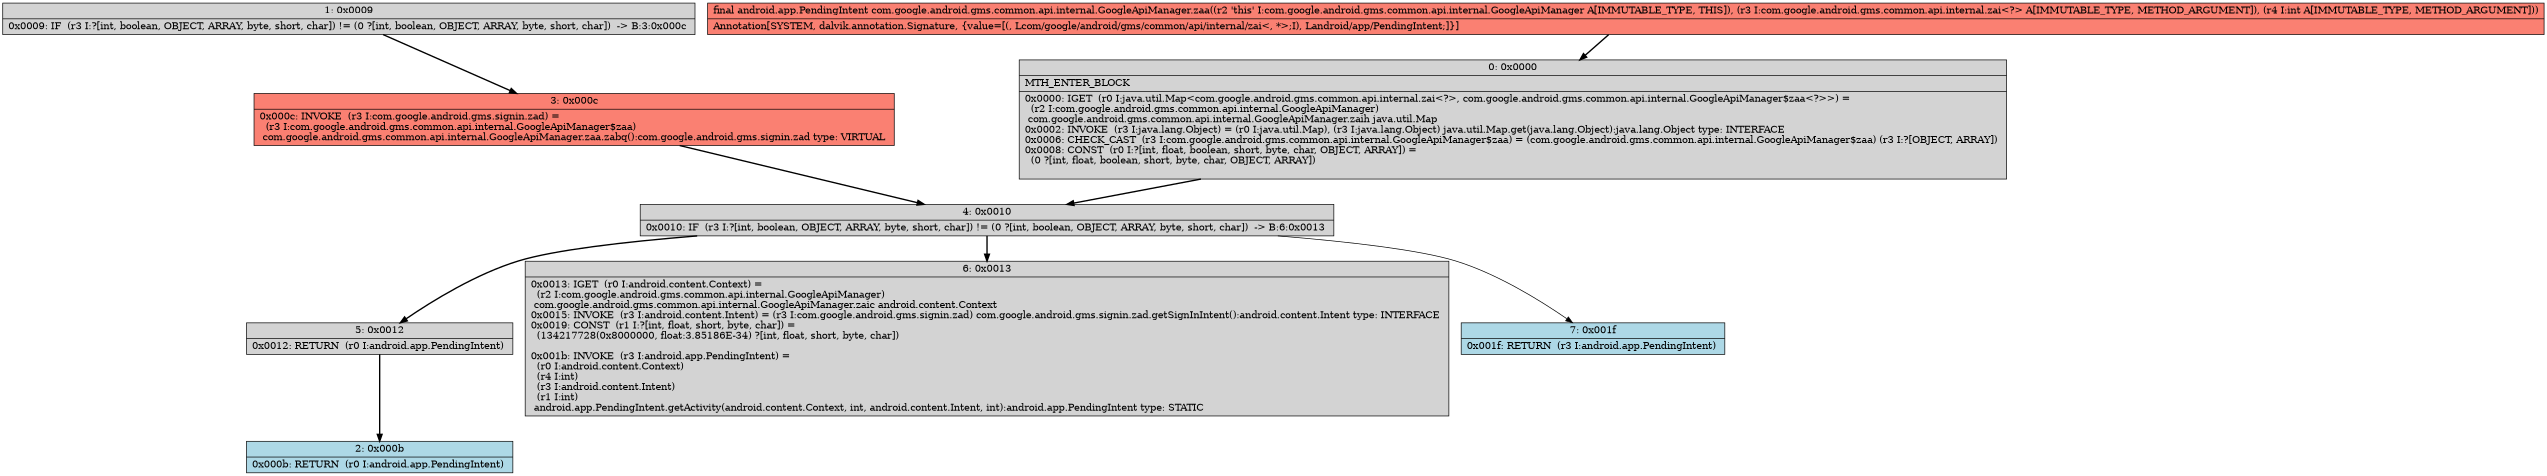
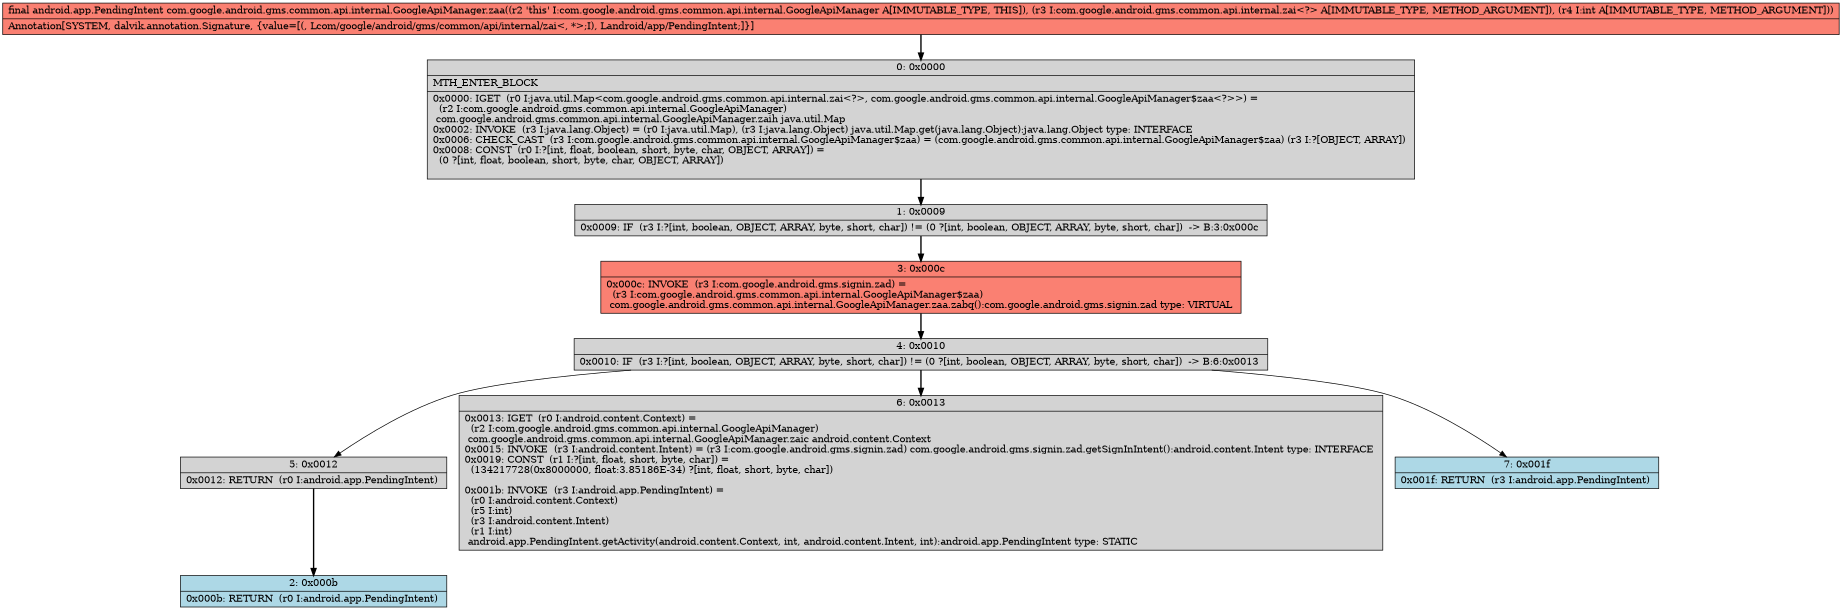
(1137, 191) -> (921, 188)
(545, 255) -> (479, 389)
(555, 377) -> (489, 511)
